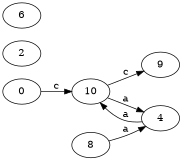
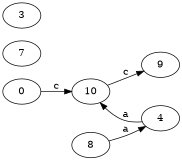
(22, 15) -> (22, 15)
(22, 54) -> (22, 54)
(122, 104) -> none
